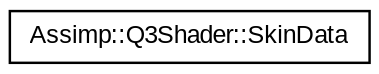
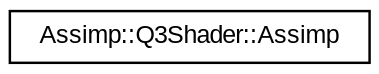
(190, 37) -> (190, 37)
